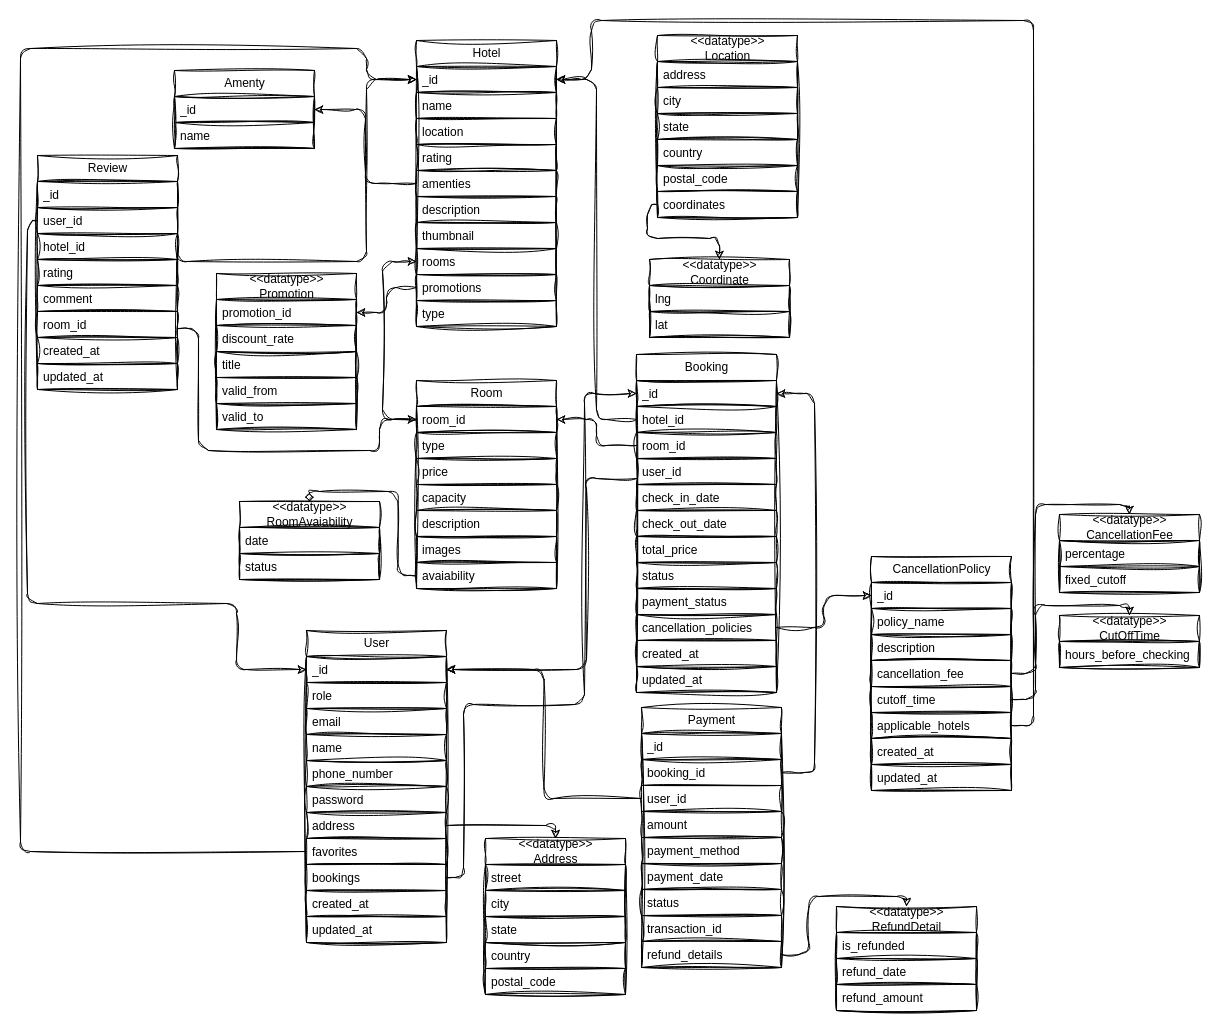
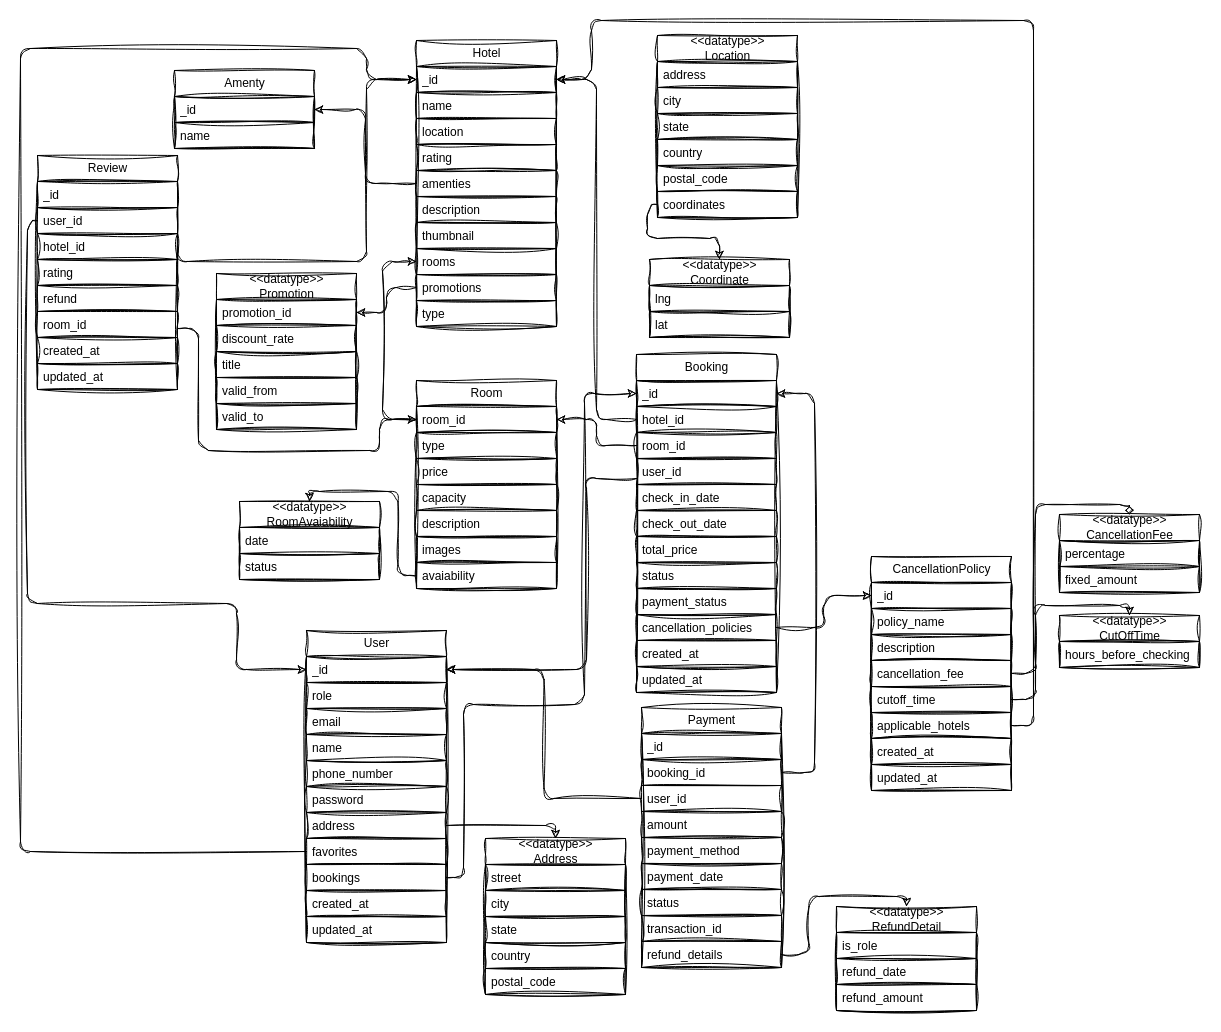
(67, 300) -> (64, 300)
(310, 492) -> (310, 492)
(1129, 505) -> (1129, 505)
(1104, 581) -> (1104, 581)
(878, 947) -> (863, 947)
